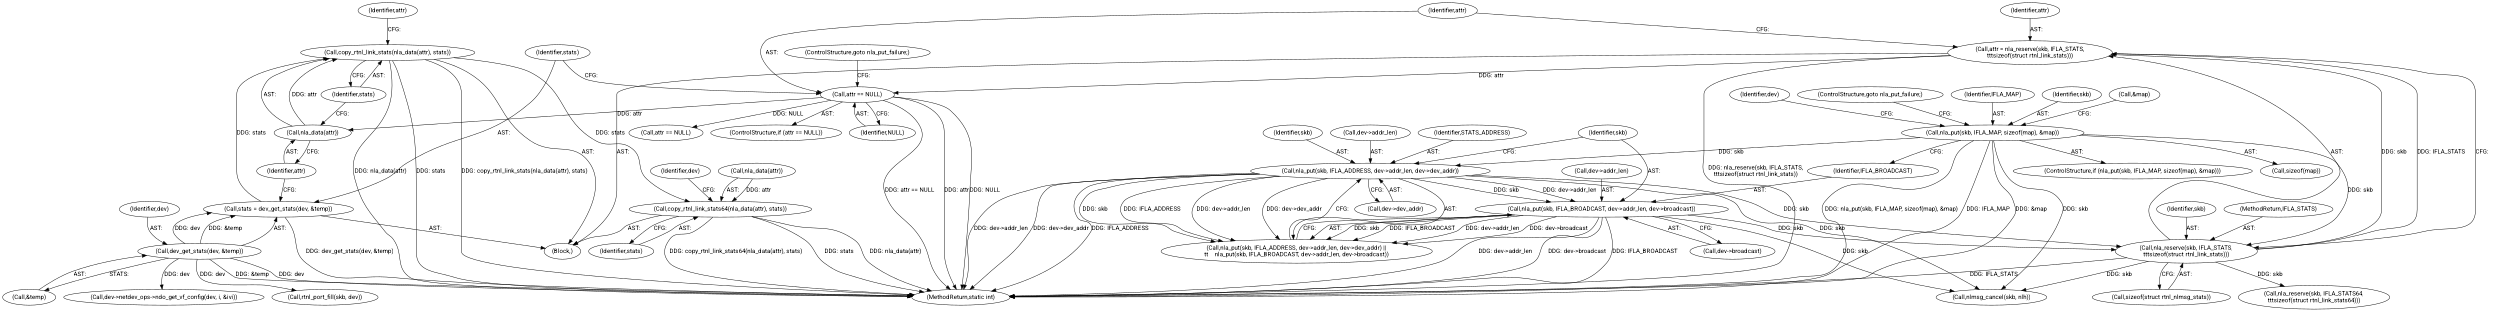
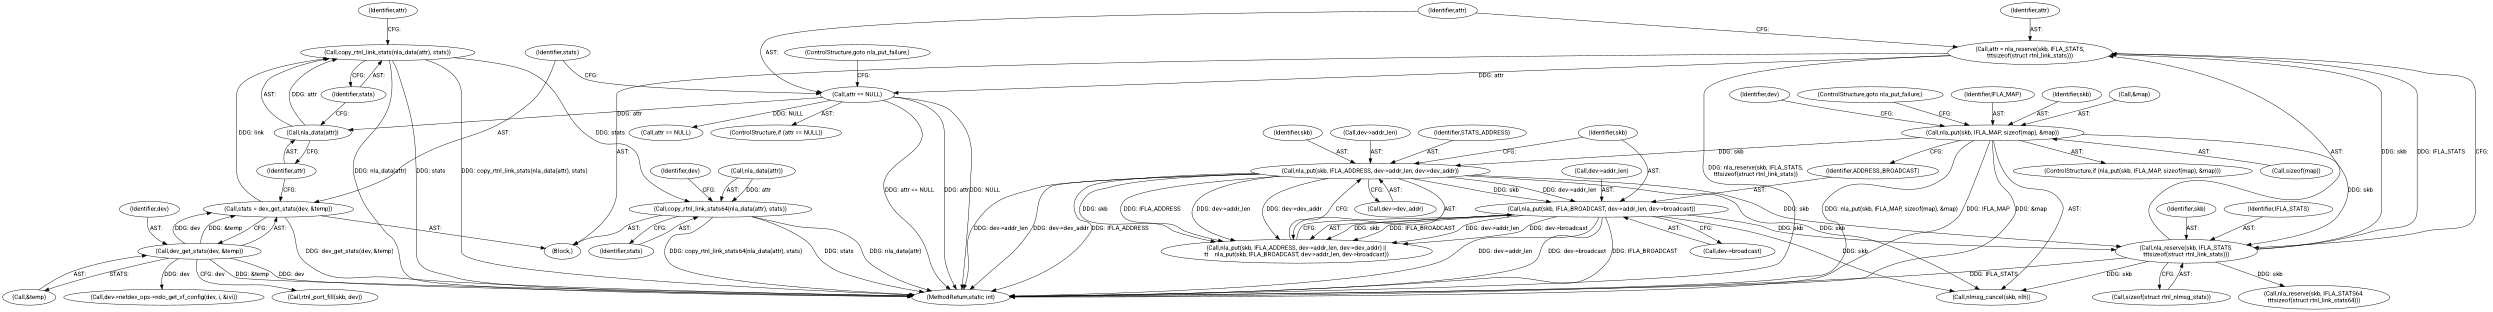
(2085, 114) -> (2085, 114)
(251, 133) -> (251, 133)
(882, 133) -> none
(2177, 143) -> (2164, 151)
(539, 145) -> none
(1873, 171) -> (1873, 171)
(2076, 209) -> (2076, 209)
(2278, 209) -> (2278, 209)
none -> (245, 231)
(213, 274) -> (213, 274)
